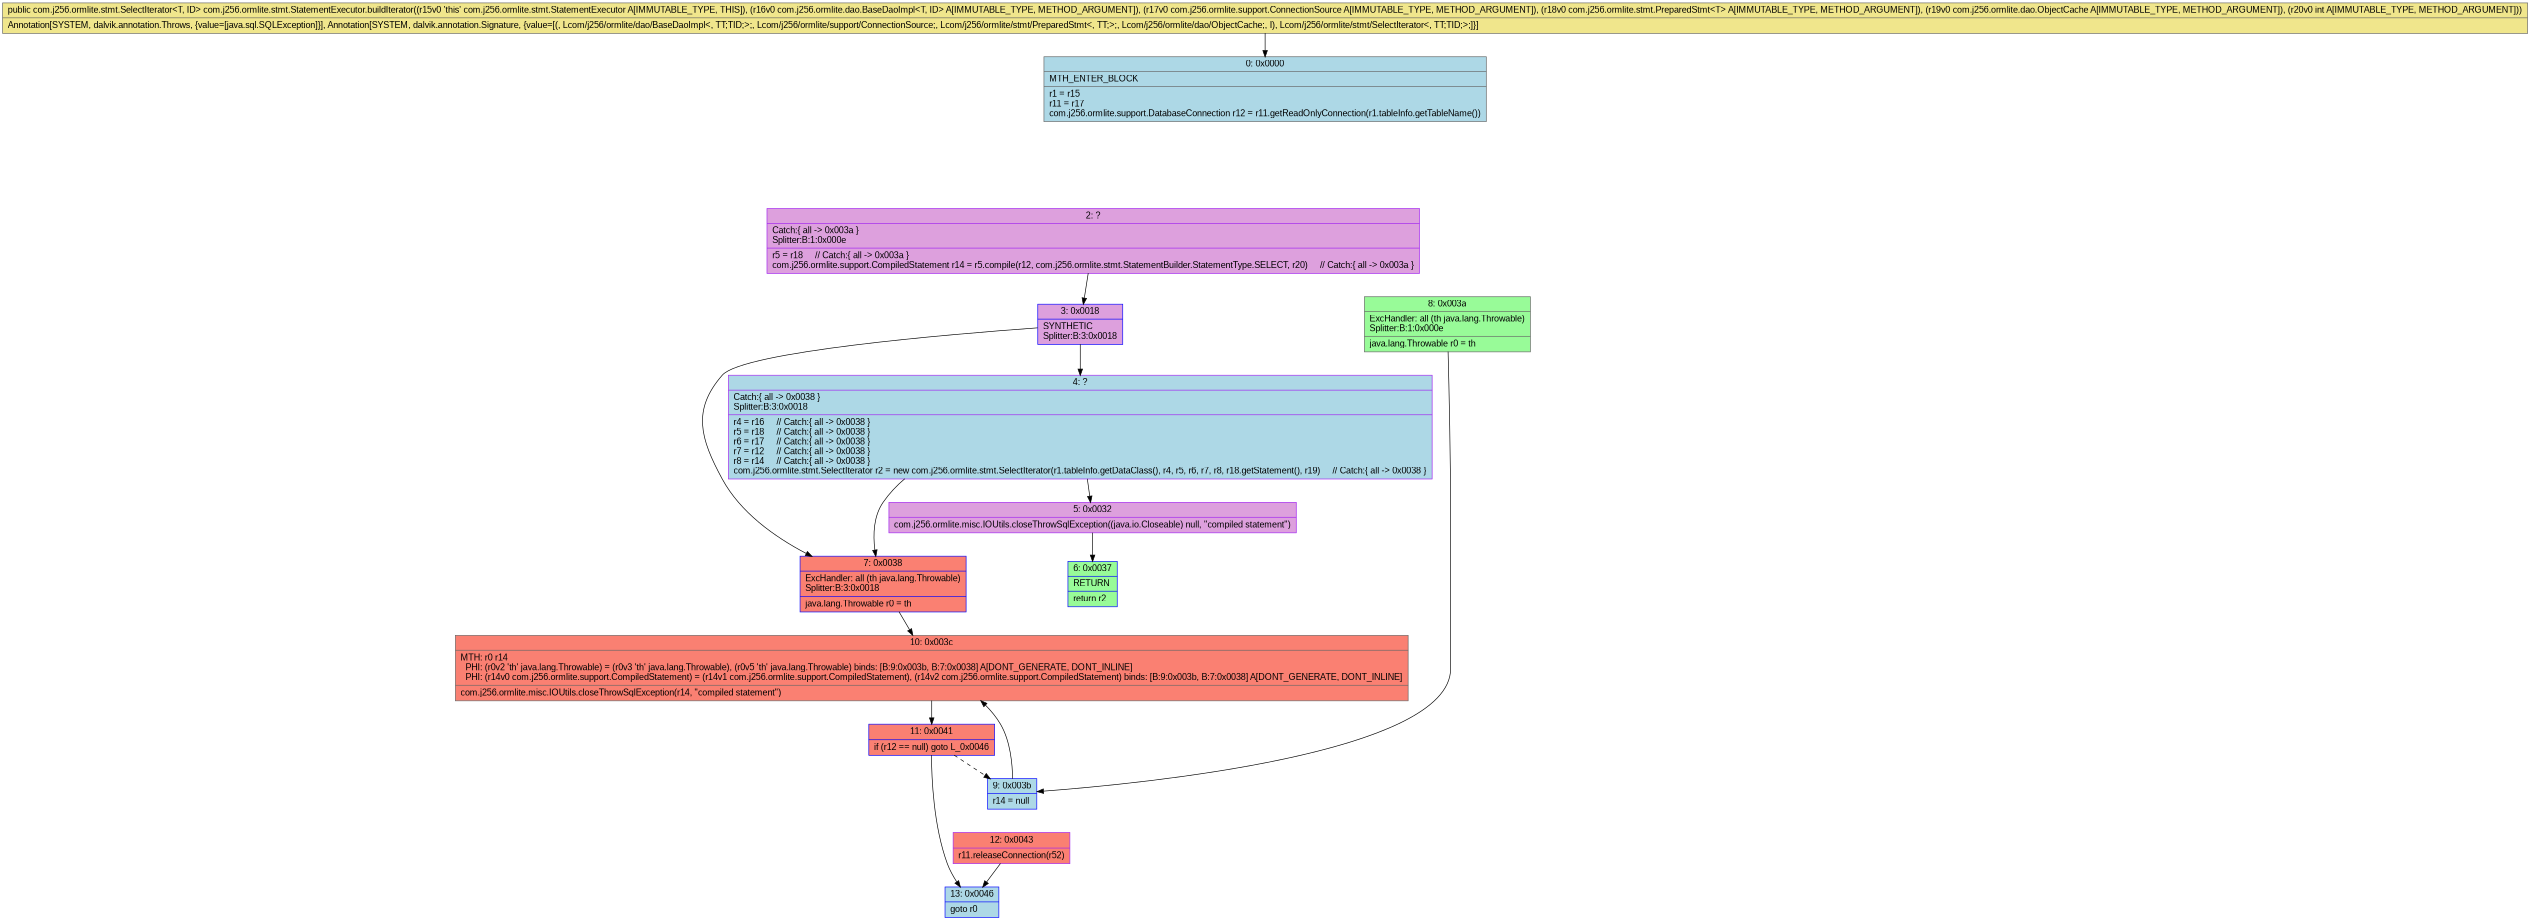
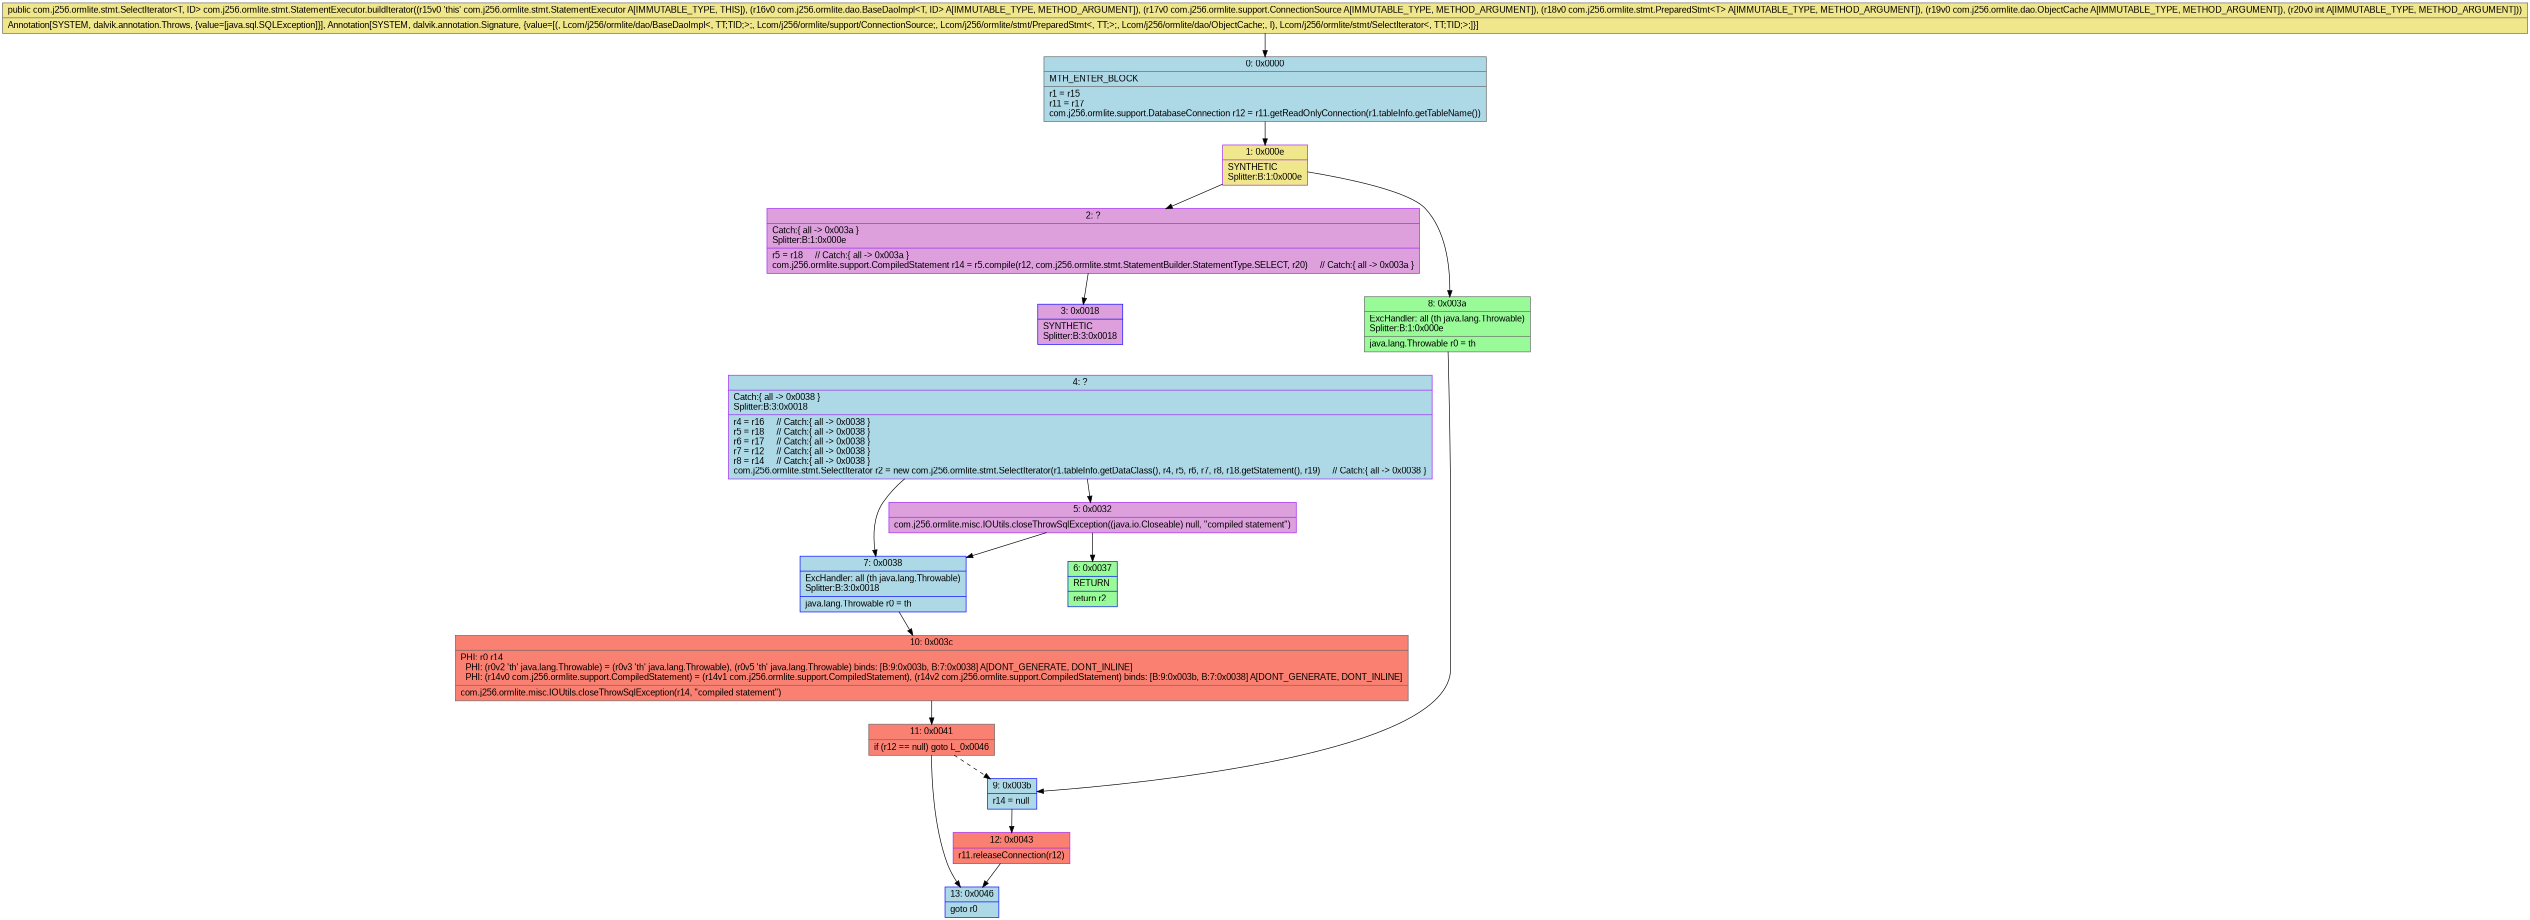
none -> (1265, 165)
(1080, 357) -> none
(766, 359) -> (1010, 544)
(883, 584) -> (883, 584)
(485, 658) -> (483, 658)
(1007, 739) -> (1012, 818)
(932, 740) -> (932, 740)
(1012, 856) -> (1012, 856)
